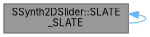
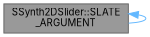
(66, 18) -> (66, 18)
